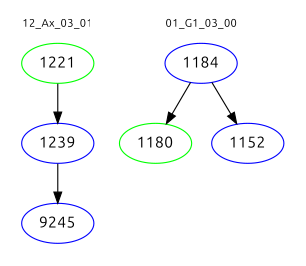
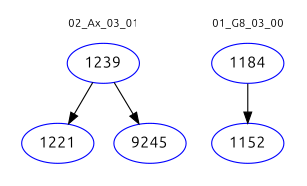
(58, 24) -> (104, 24)
(202, 24) -> (248, 24)
(58, 63) -> (58, 143)
(58, 98) -> (84, 98)
(156, 143) -> none
